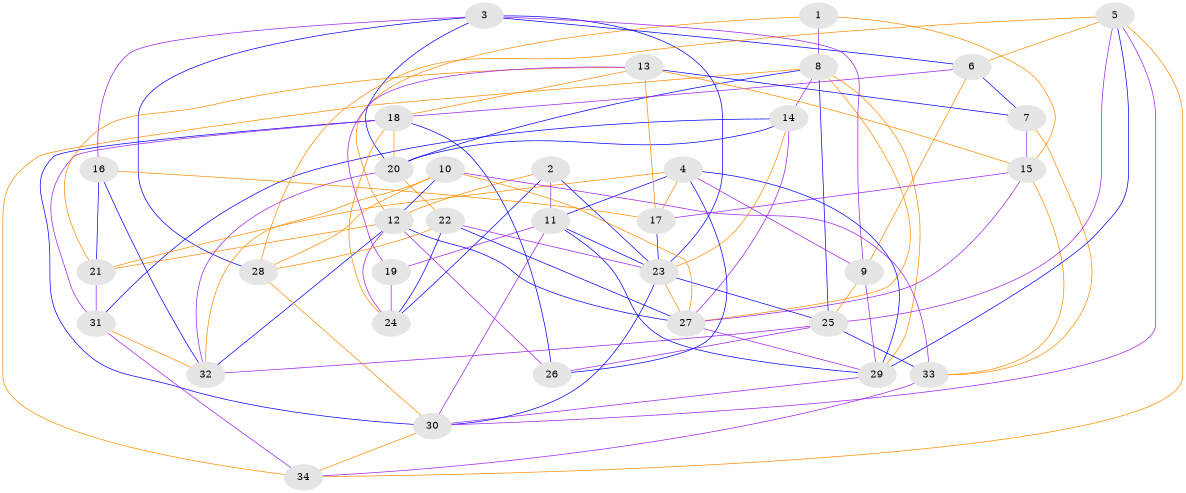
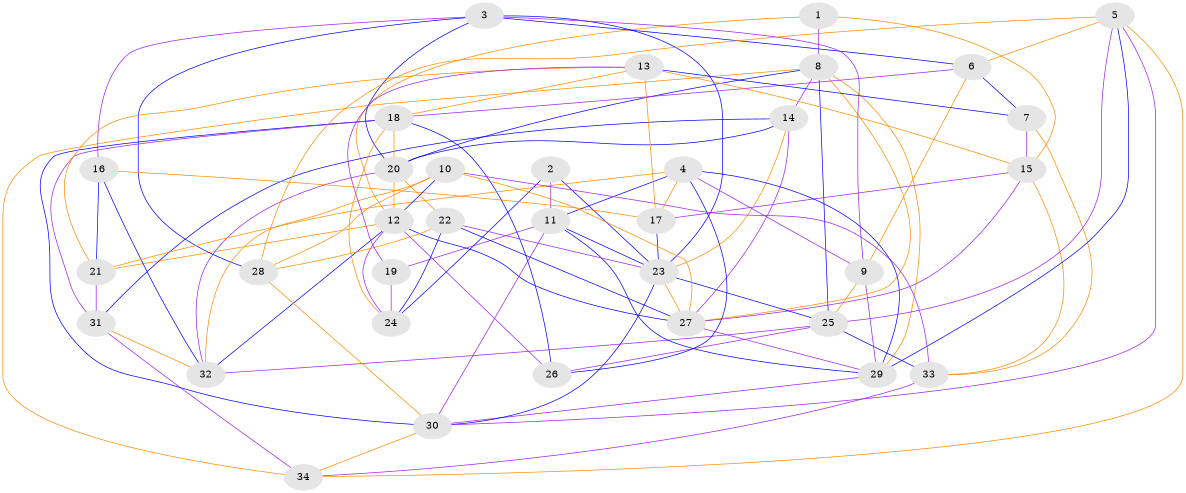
(476, 189) -> (394, 200)
